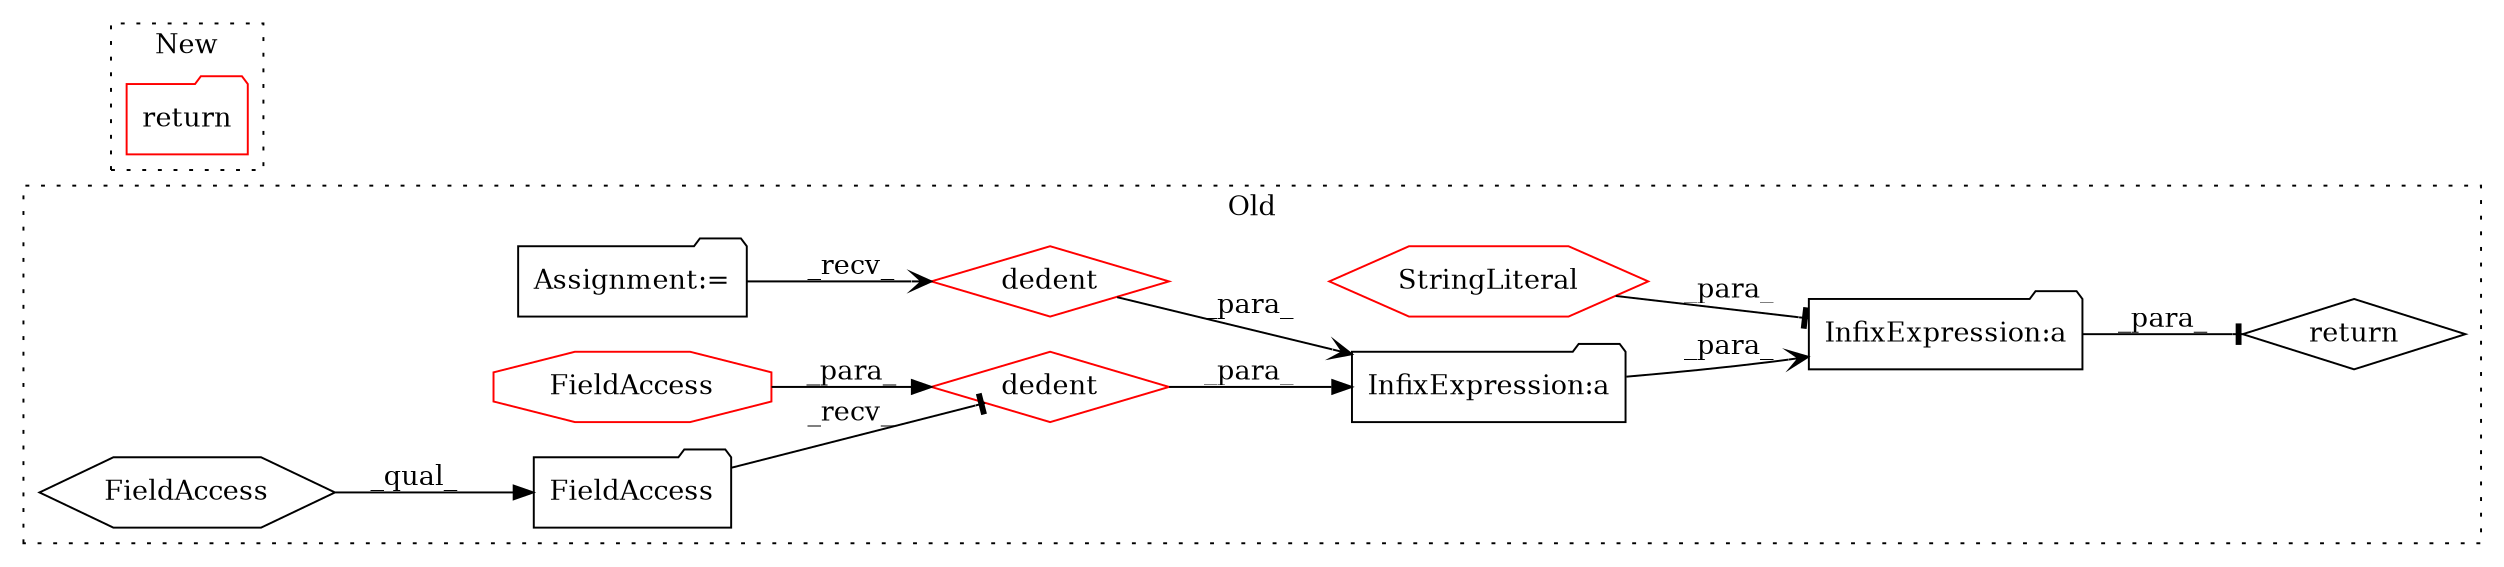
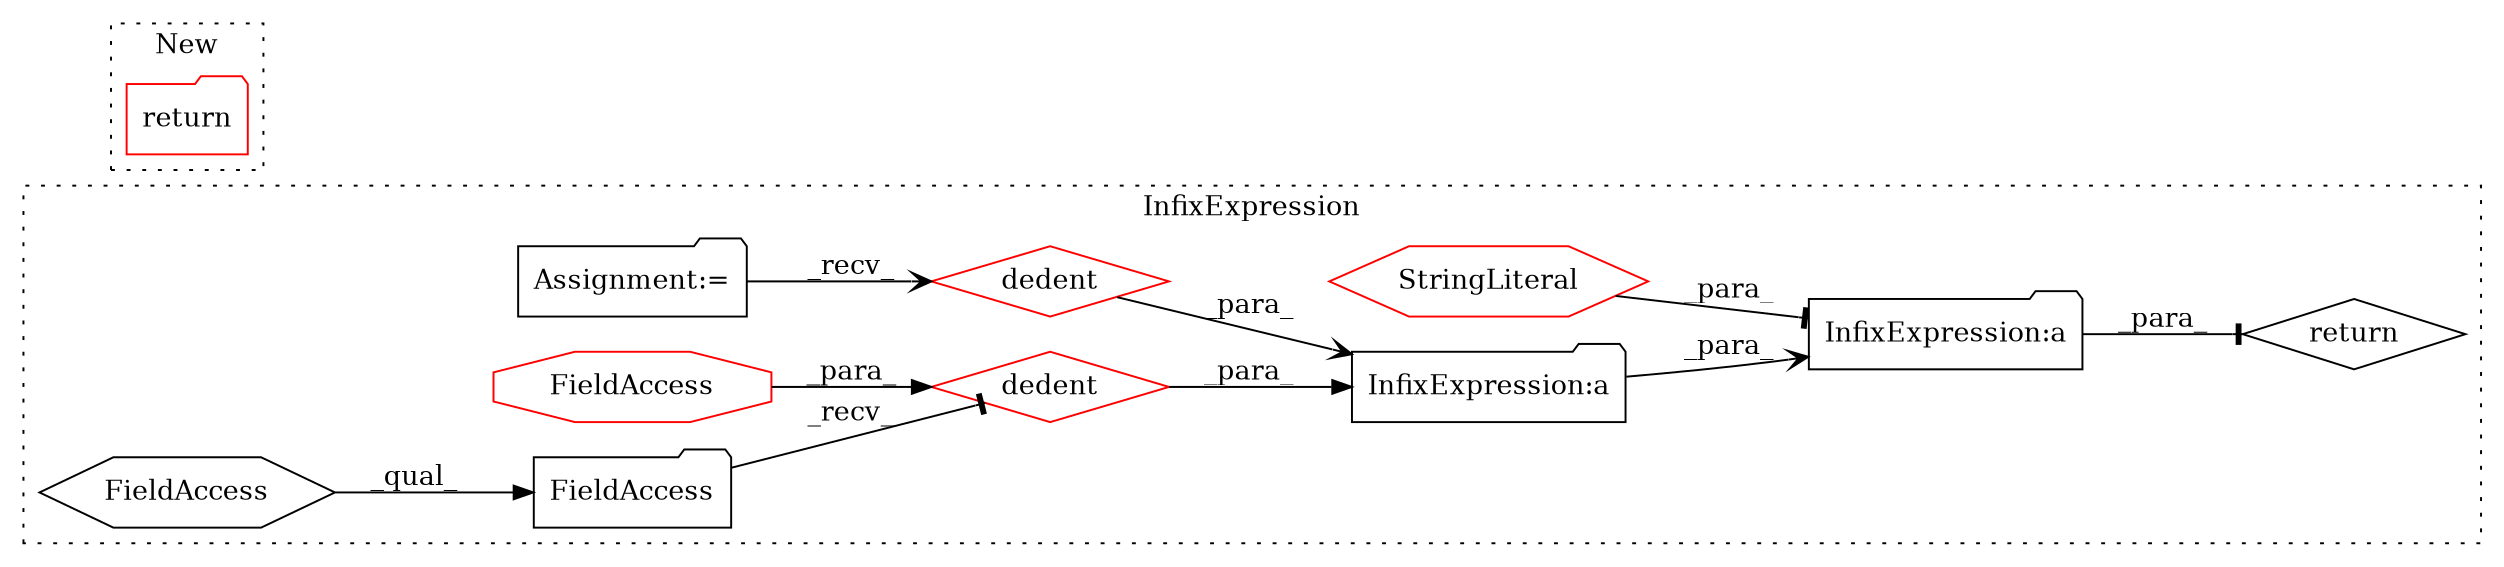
(1252, 208) -> (1252, 208)
